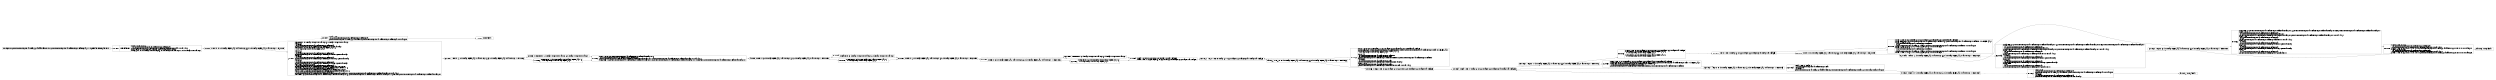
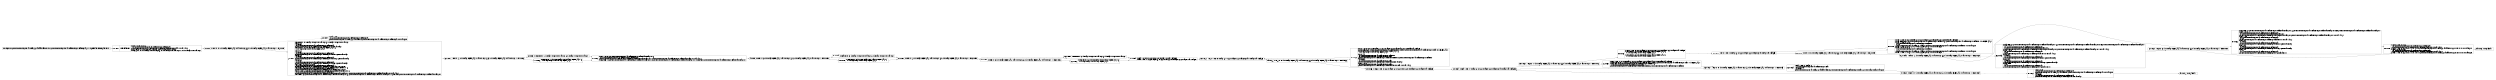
(485, 38) -> none
